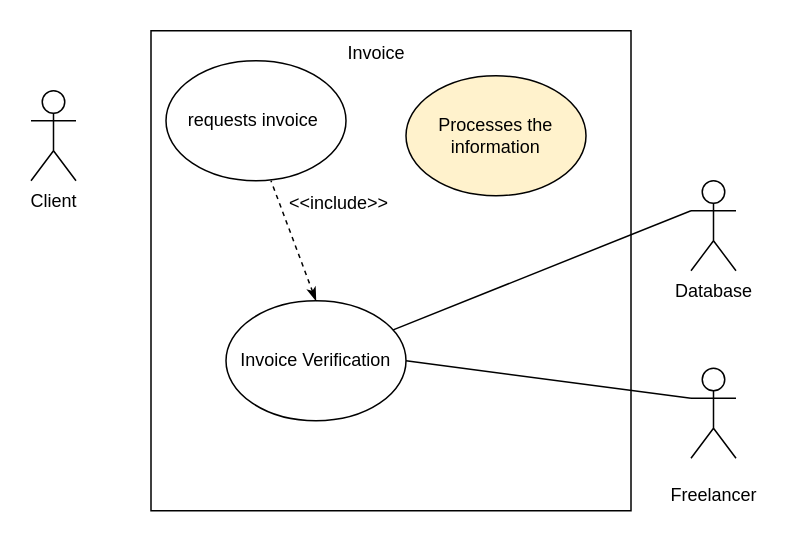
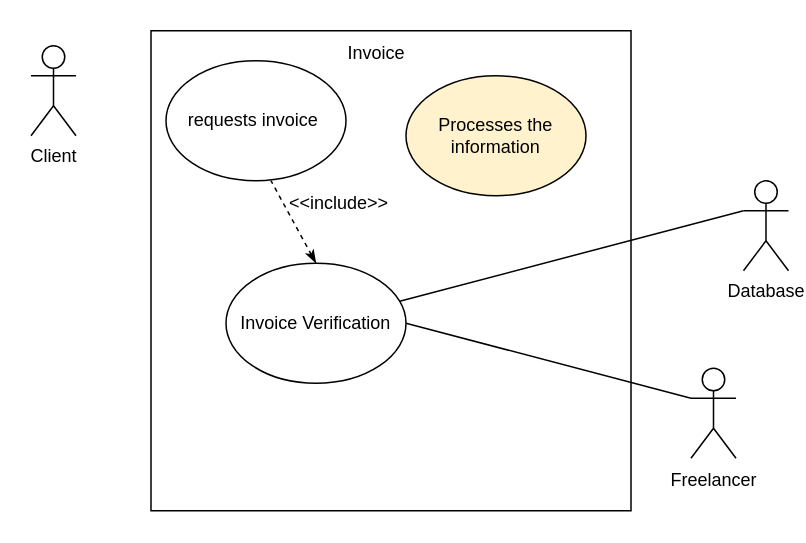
(53, 136) -> (53, 91)
(713, 226) -> (766, 226)
(316, 361) -> (316, 323)
(713, 496) -> (713, 481)
